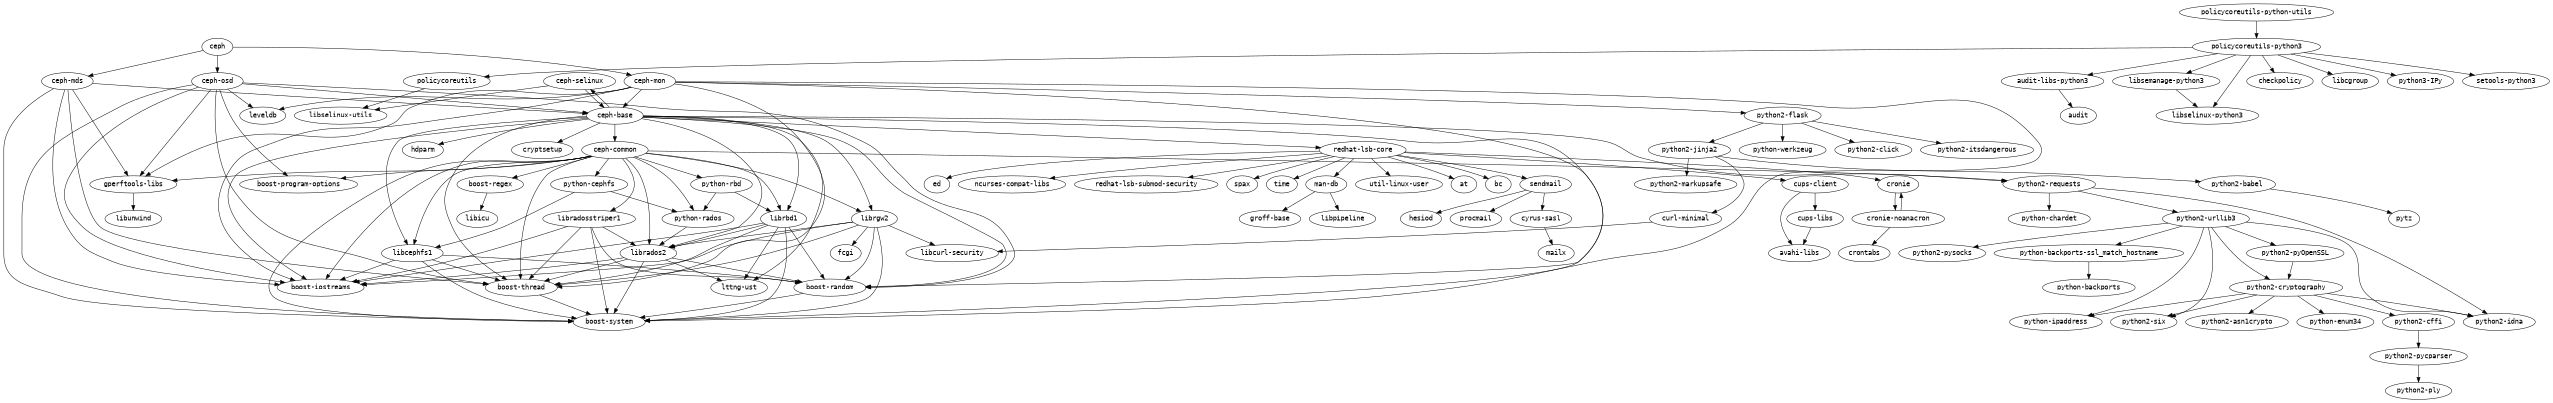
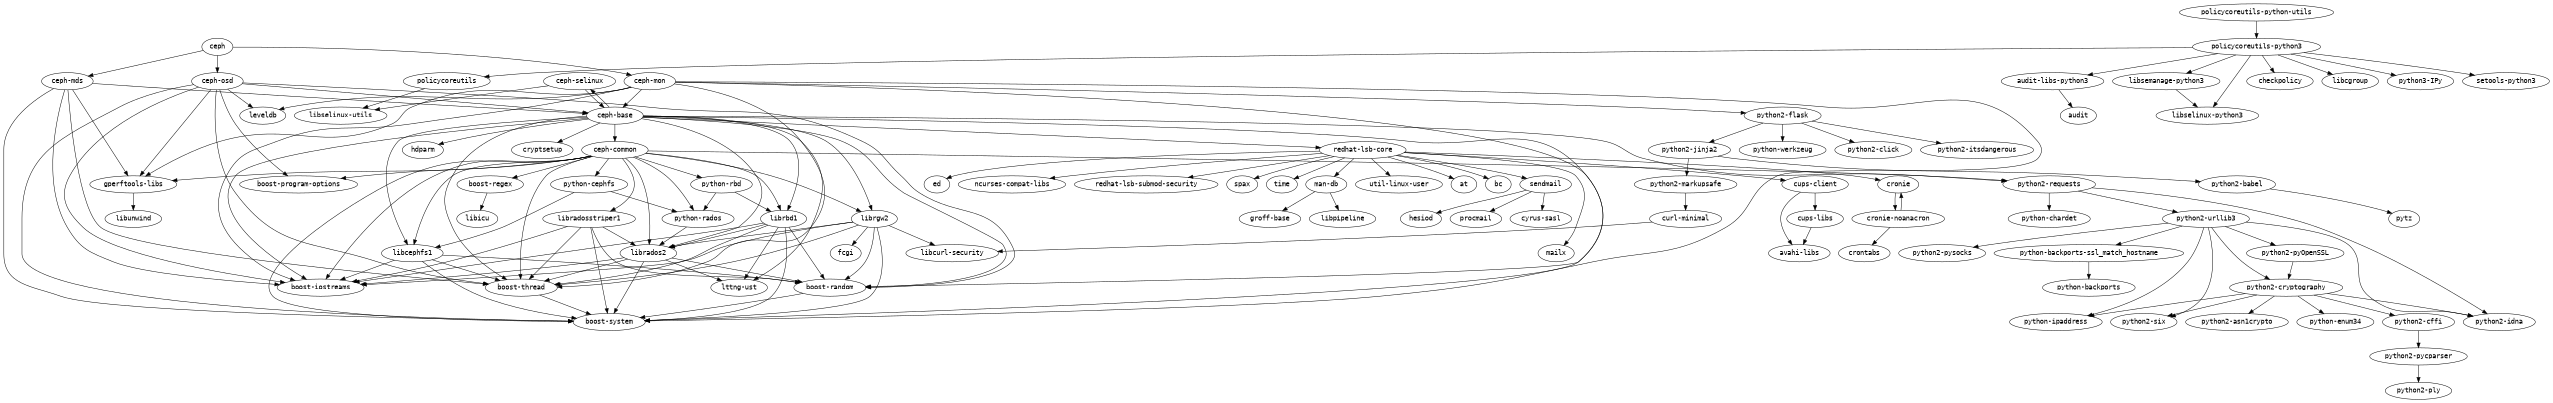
(1744, 184) -> (1686, 199)
(1547, 234) -> (1563, 170)
